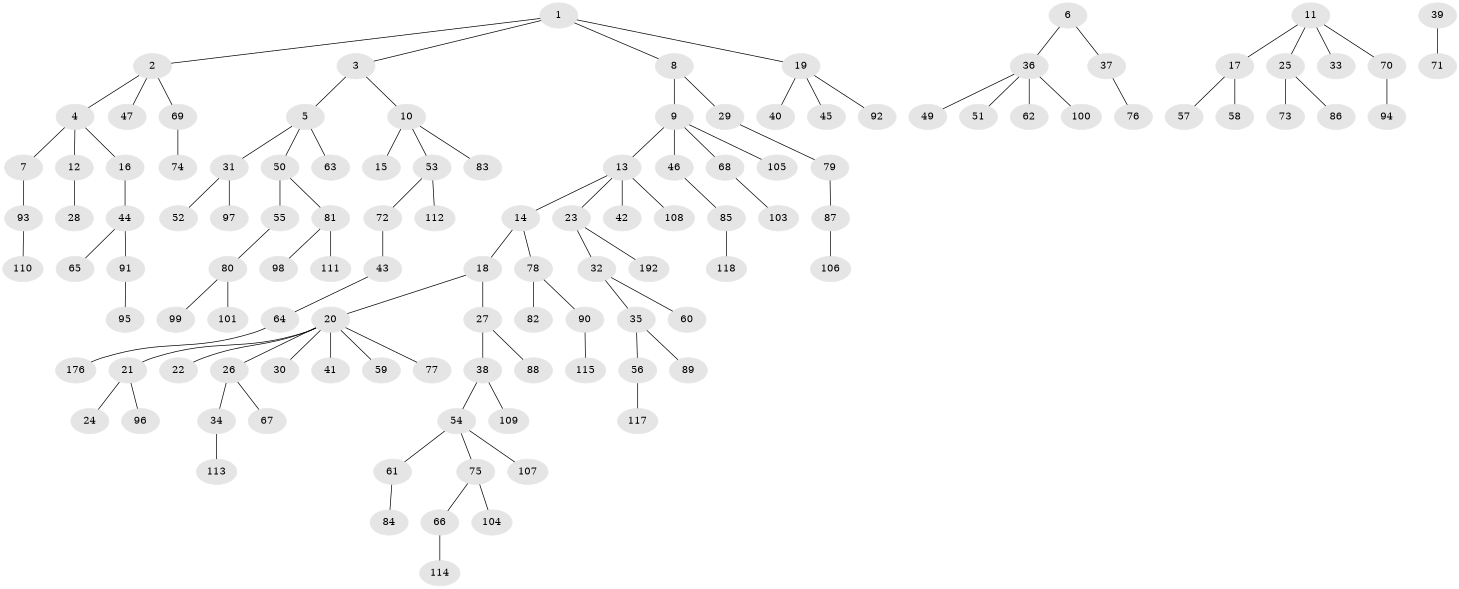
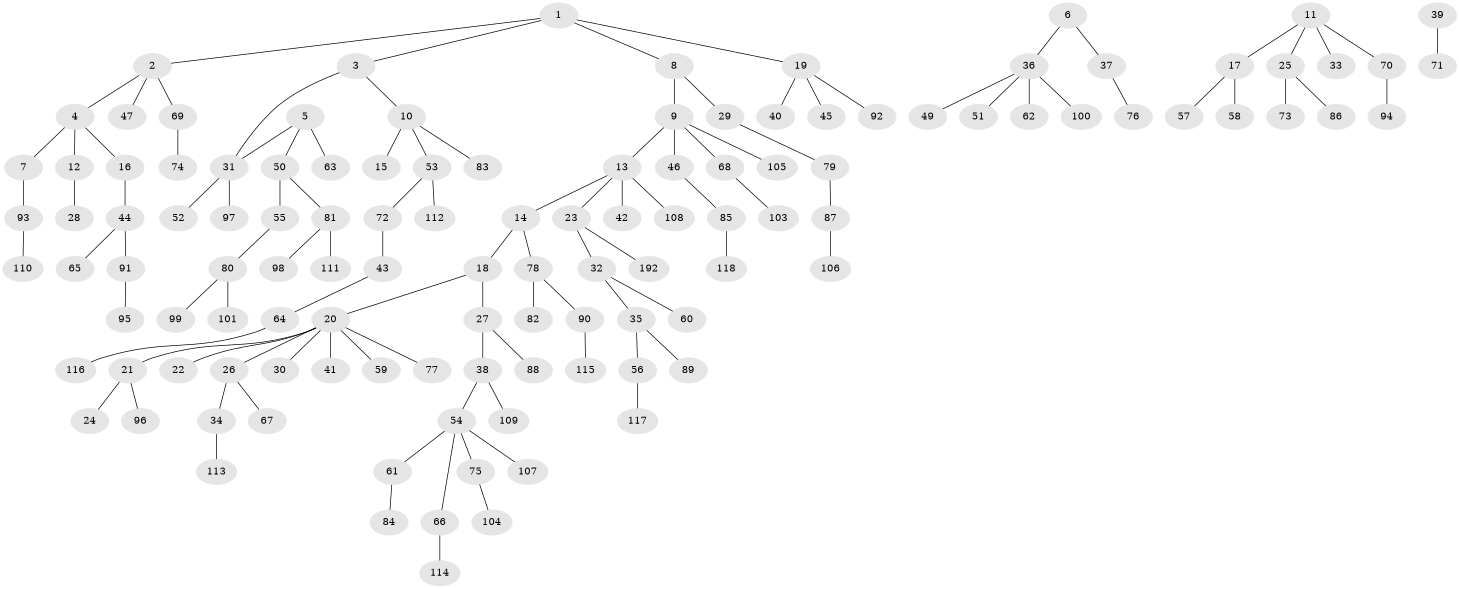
(331, 91) -> (280, 104)
(76, 370) -> (76, 370)
(458, 497) -> (448, 472)
